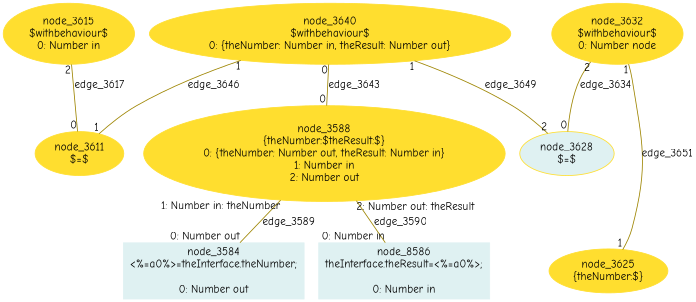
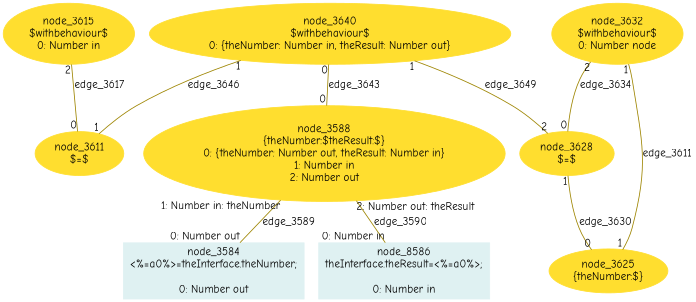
(567, 154) -> (567, 154)
(667, 154) -> (667, 154)
none -> (575, 215)
